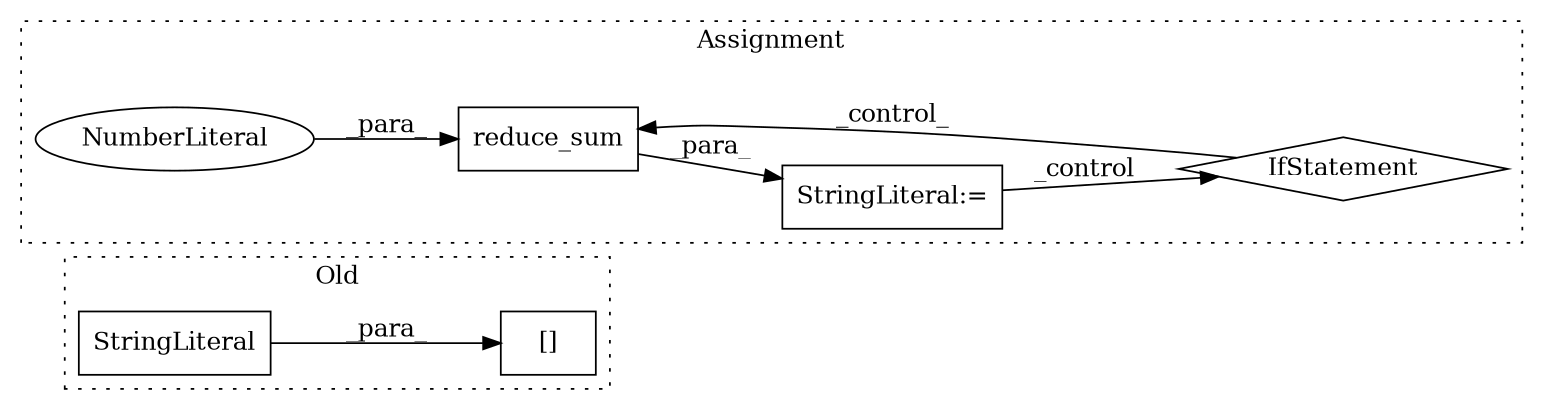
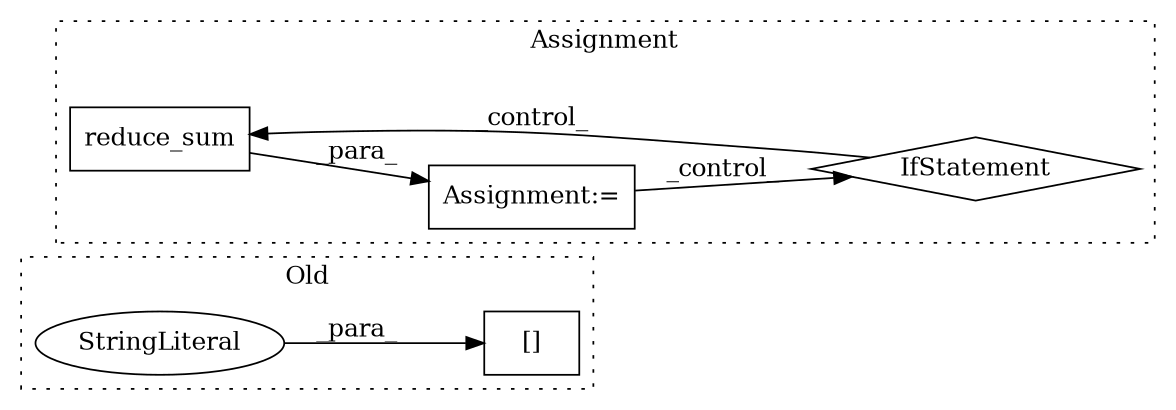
(175, 139) -> none
(892, 197) -> (532, 197)
(175, 343) -> (160, 343)
